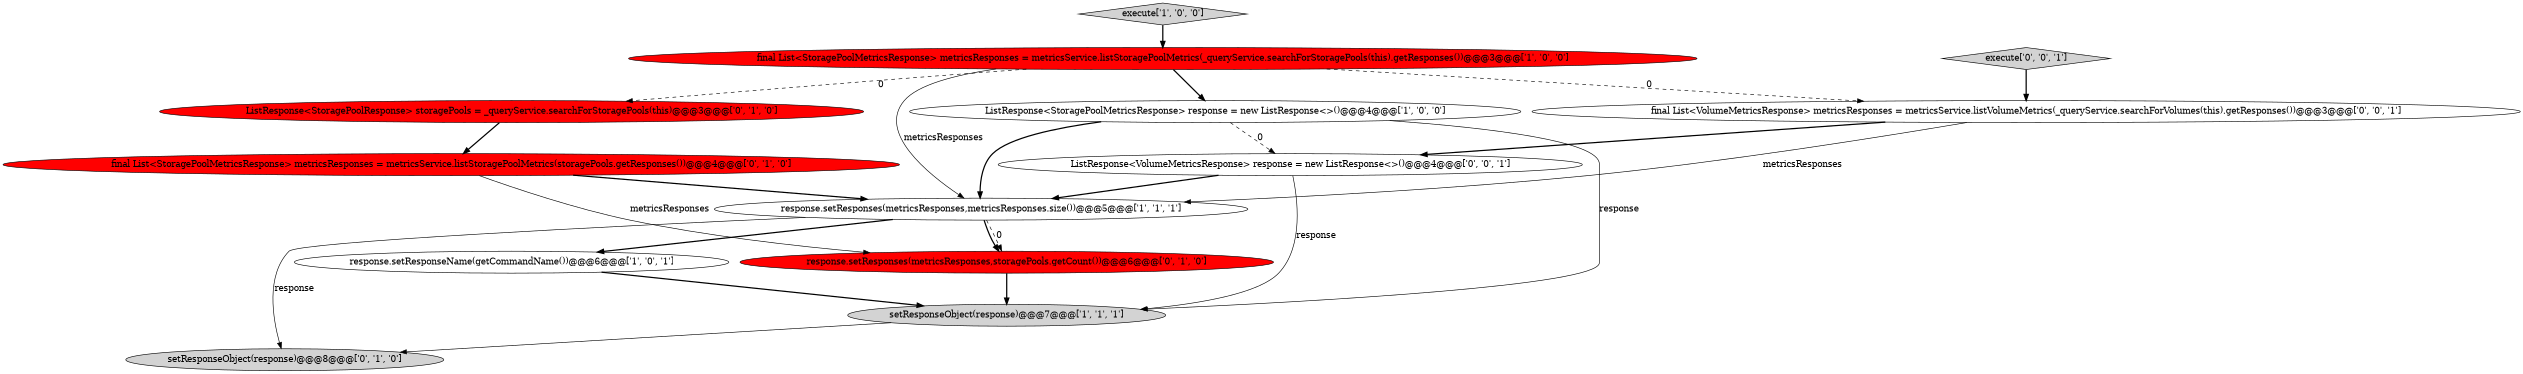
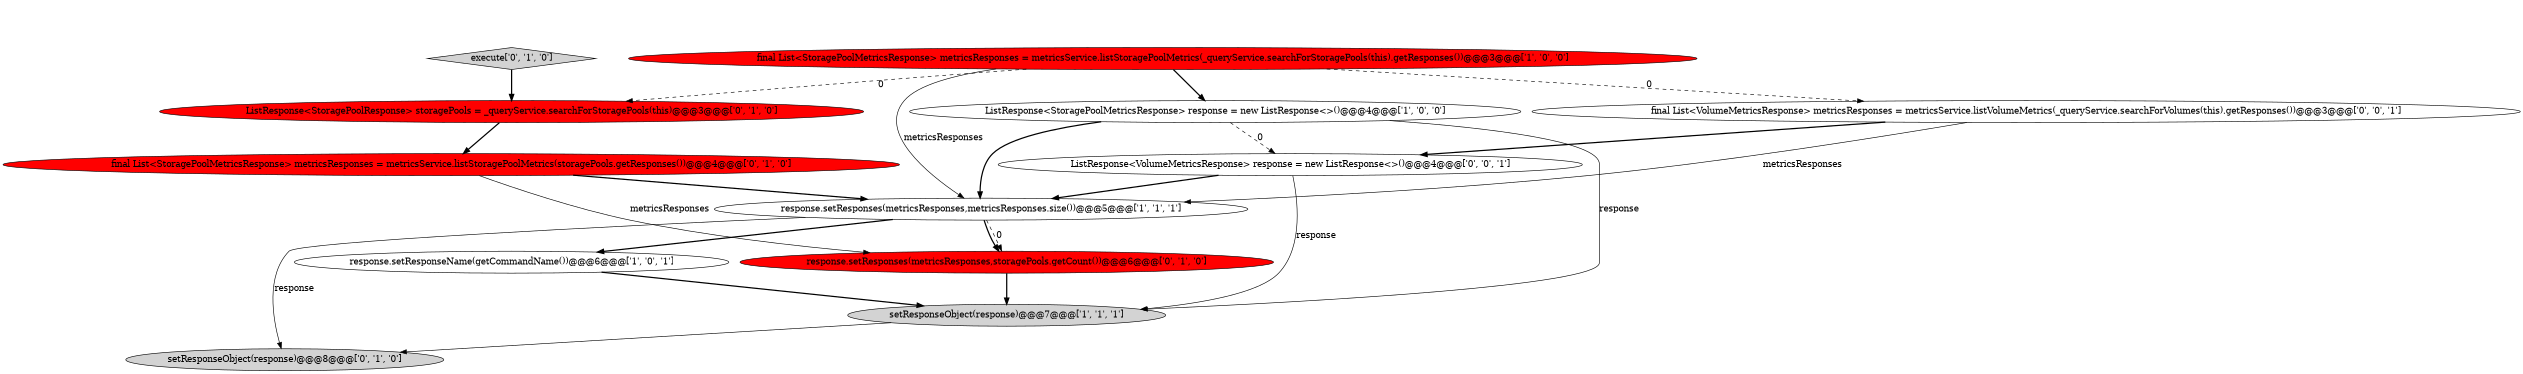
(1163, 14) -> none
none -> (512, 59)
(2026, 59) -> none
